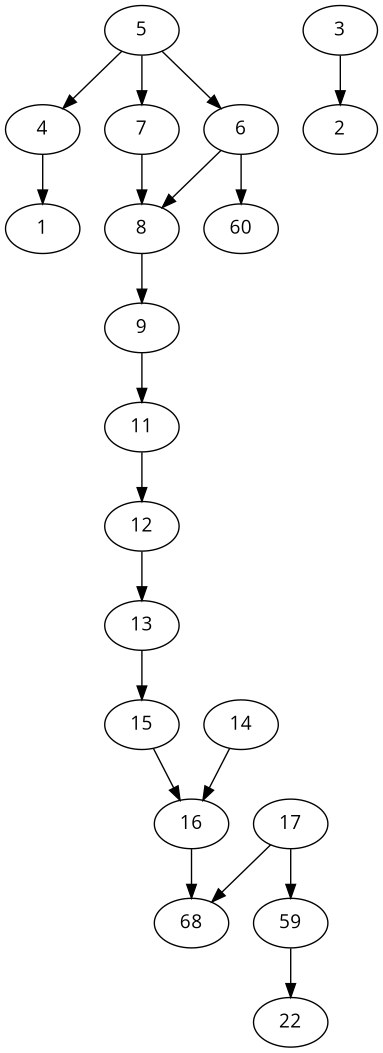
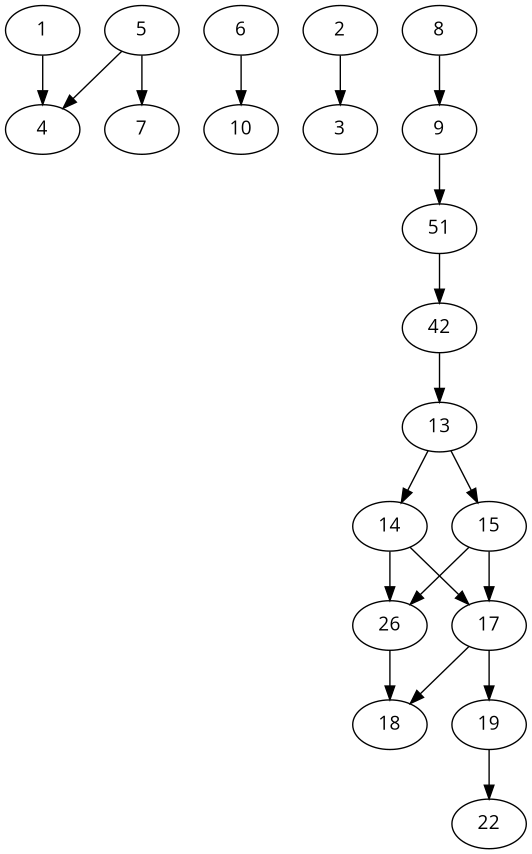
(340, 73) -> (340, 73)
(186, 75) -> none
(43, 172) -> (43, 73)
(142, 172) -> none
(197, 174) -> none
(241, 229) -> (241, 130)
(142, 427) -> (440, 229)
none -> (418, 471)
(142, 526) -> (440, 328)
none -> (489, 569)
none -> (433, 570)
(192, 824) -> (390, 626)
(192, 923) -> (390, 725)
(291, 923) -> (489, 725)
